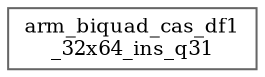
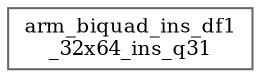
(132, 39) -> (130, 39)
